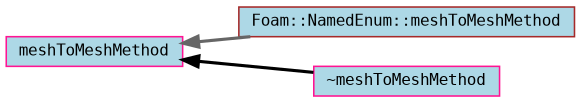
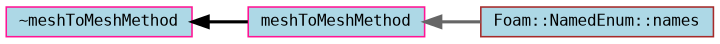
(407, 22) -> (597, 22)
(256, 67) -> (228, 22)
